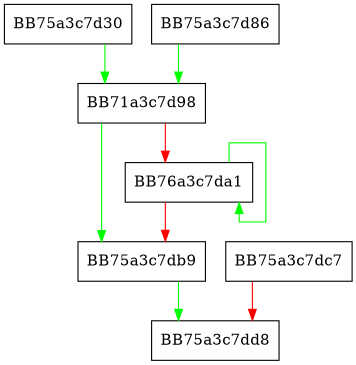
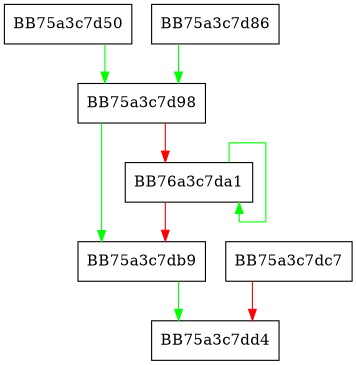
(68, 24) -> (68, 24)
(142, 103) -> (142, 103)
(215, 341) -> (215, 341)
